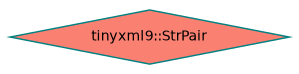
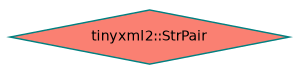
(150, 37) -> (150, 37)
